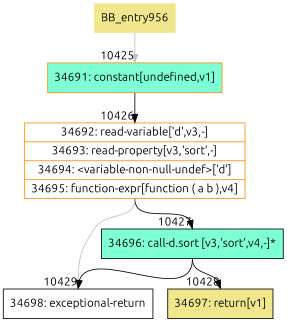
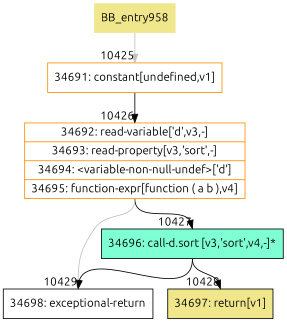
(135, 18) -> (135, 18)
(135, 78) -> (135, 78)
